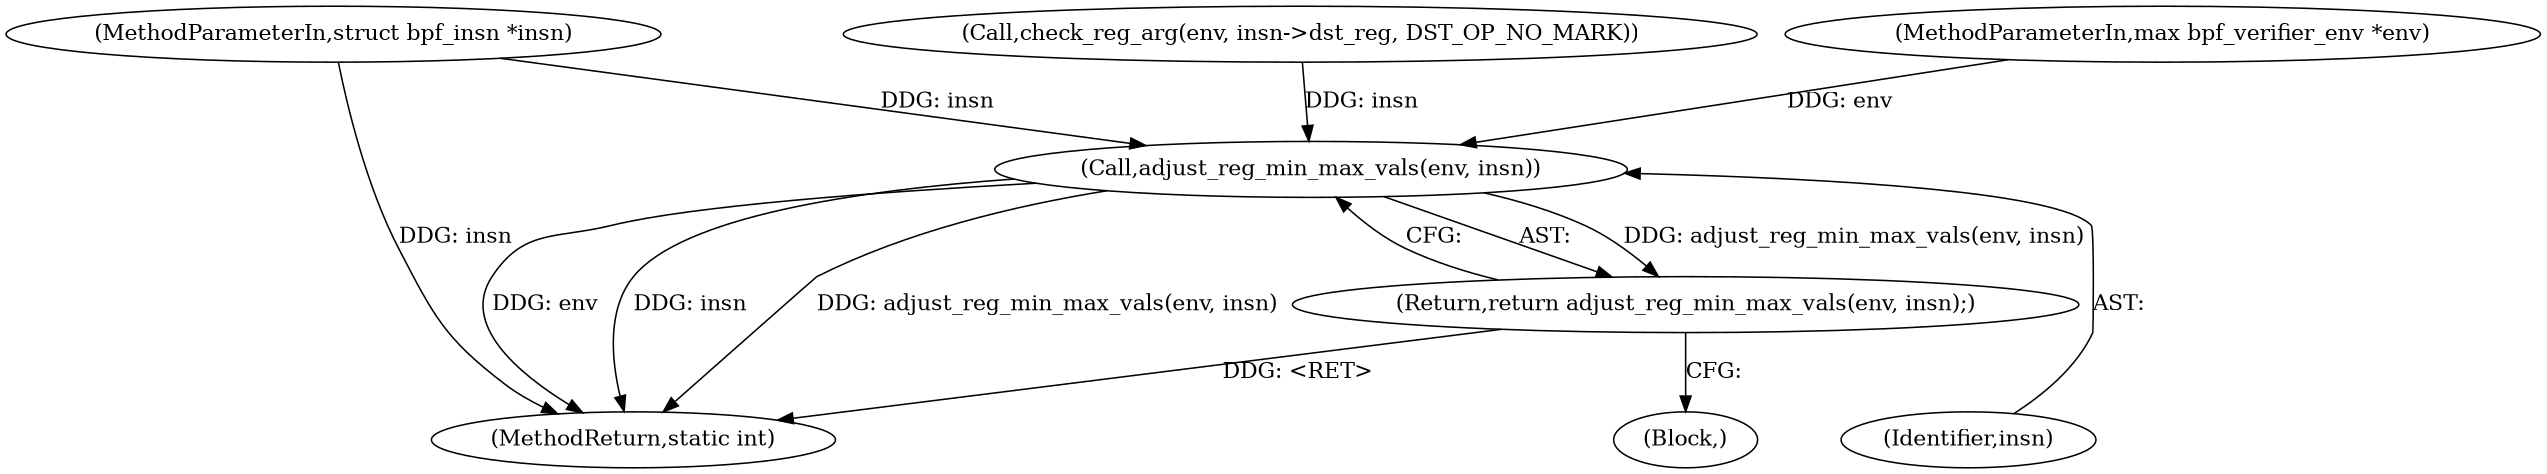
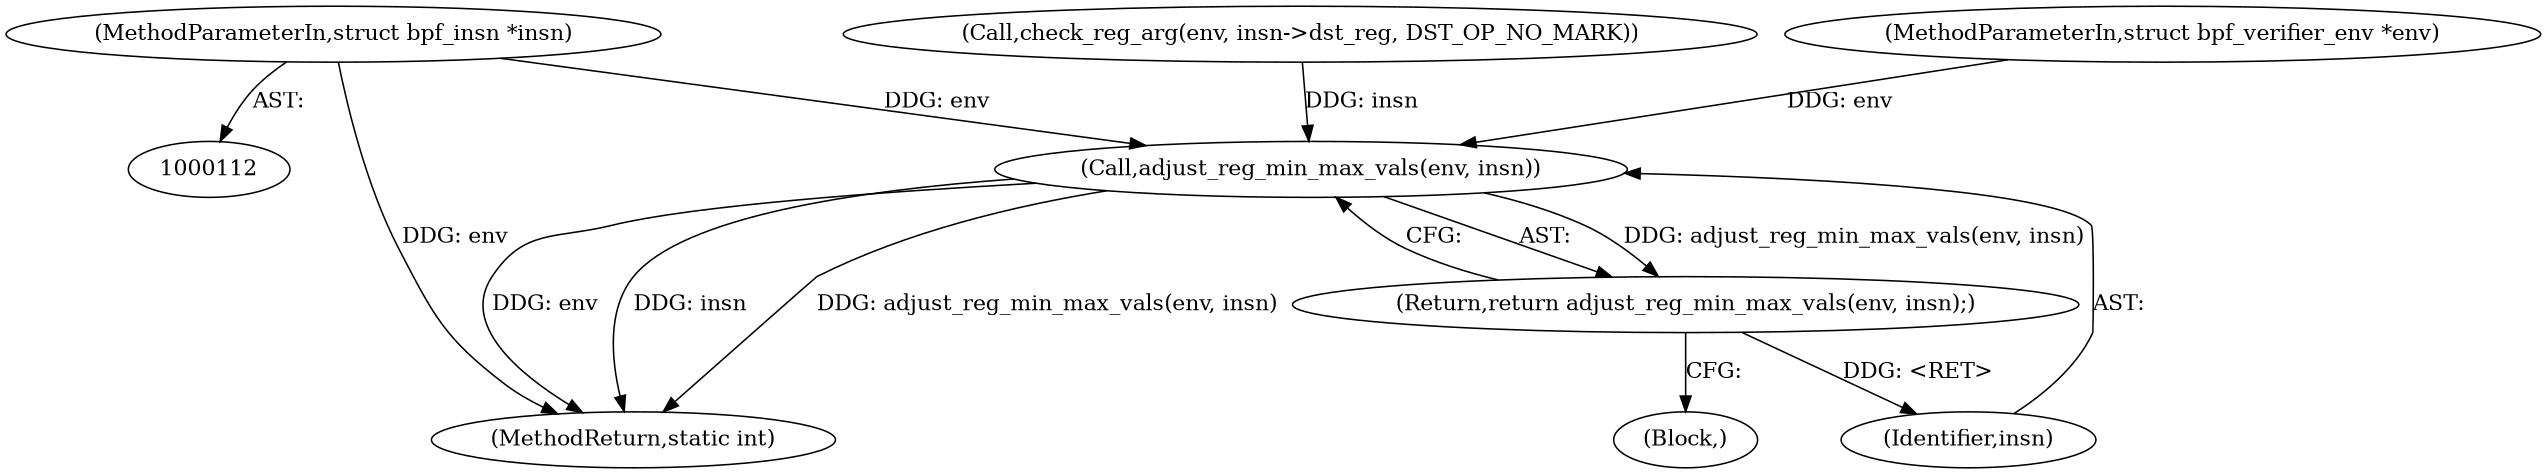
(2163, 34) -> (2163, 34)
(937, 102) -> (937, 102)
none -> (209, 169)
(455, 237) -> (455, 237)
(1147, 374) -> (1822, 370)
